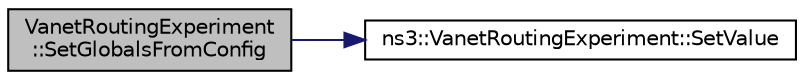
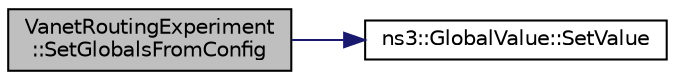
(581, 40) -> (516, 40)
